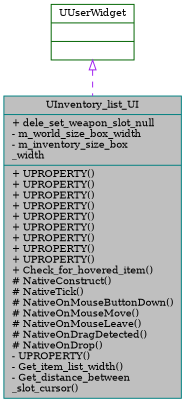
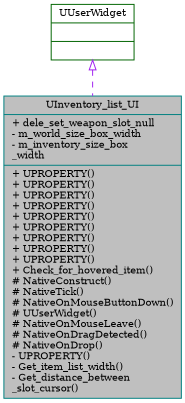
(76, 313) -> (55, 313)
